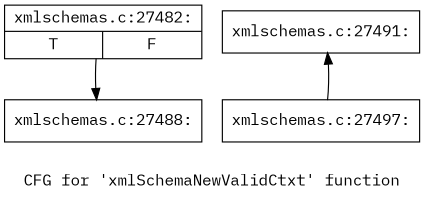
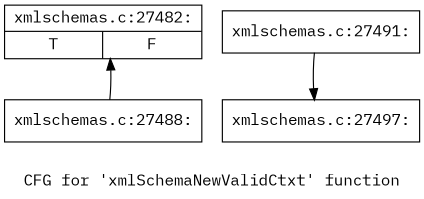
(96, 74) -> (111, 85)
(329, 82) -> (313, 71)
